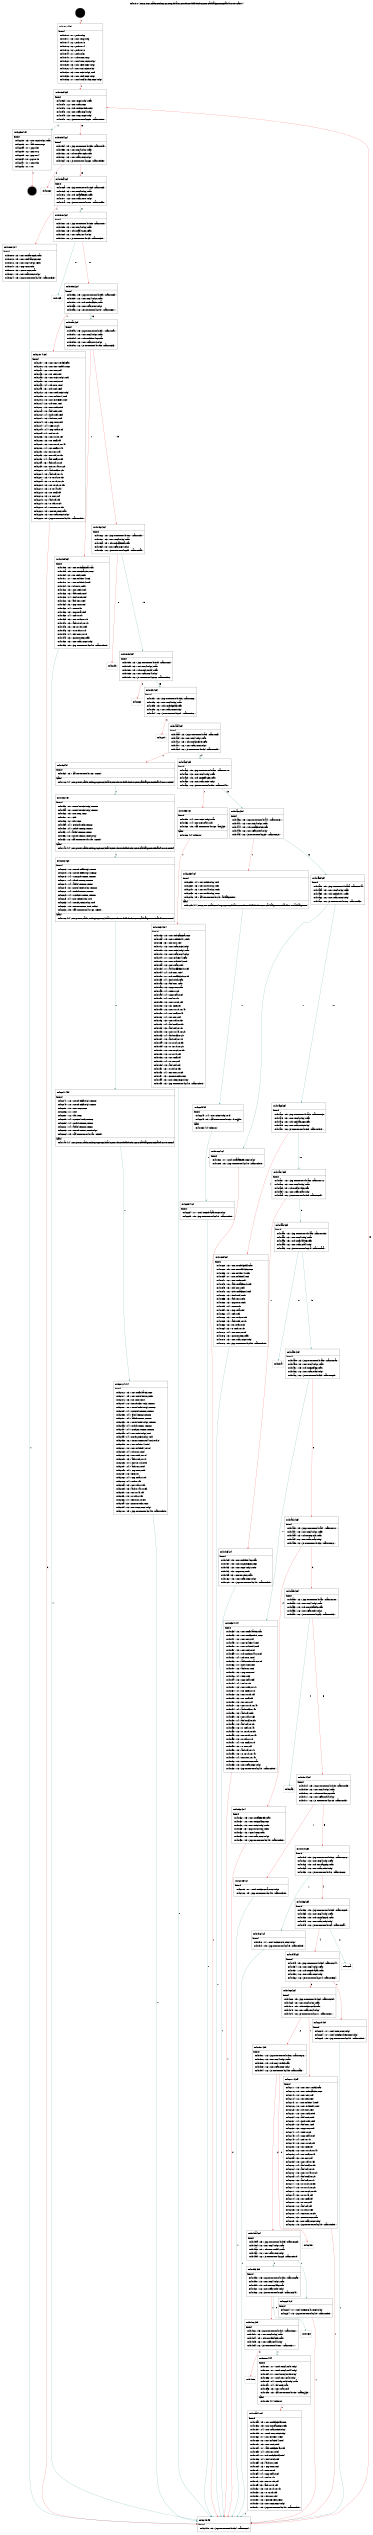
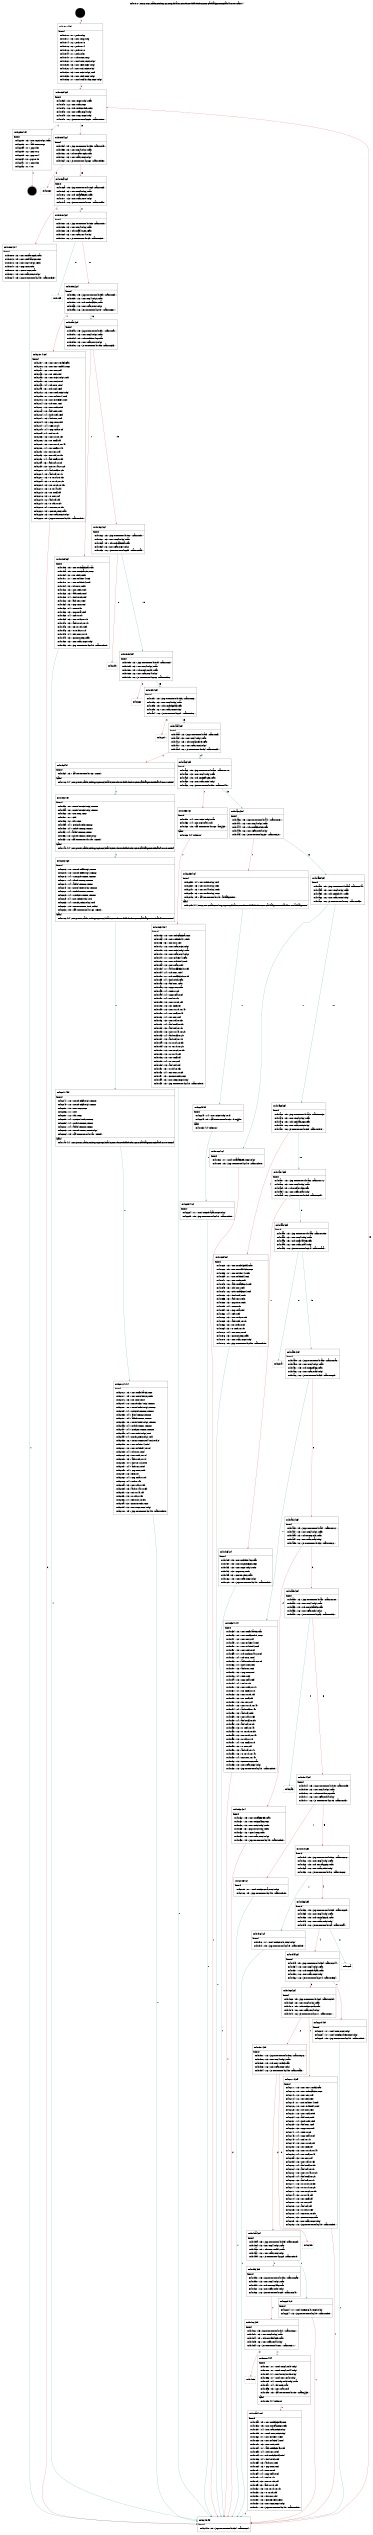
none -> (182, 720)
(306, 2334) -> none
